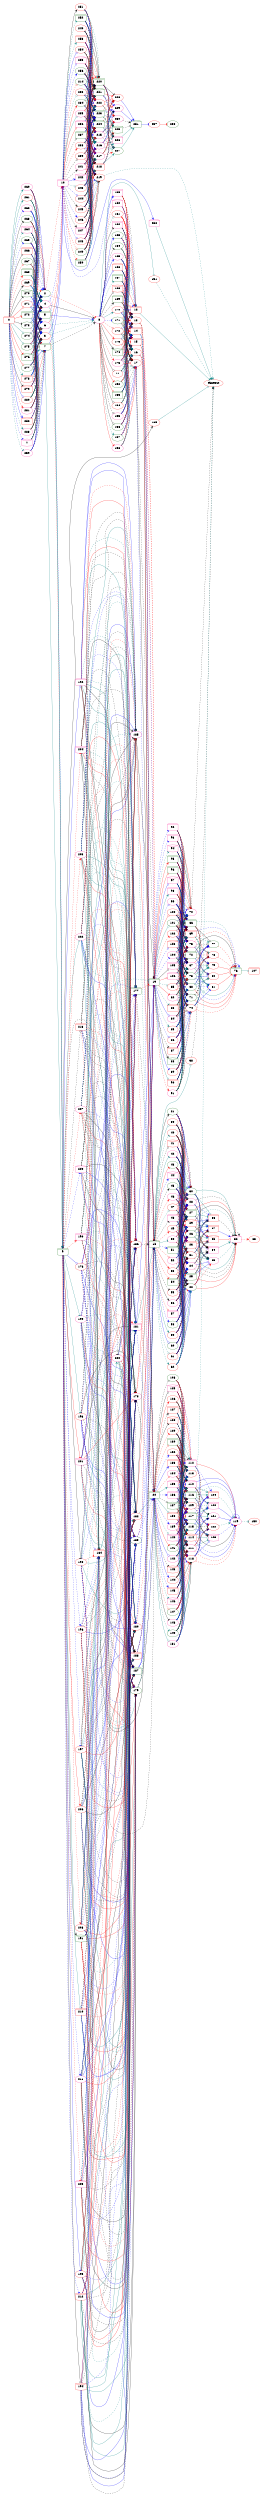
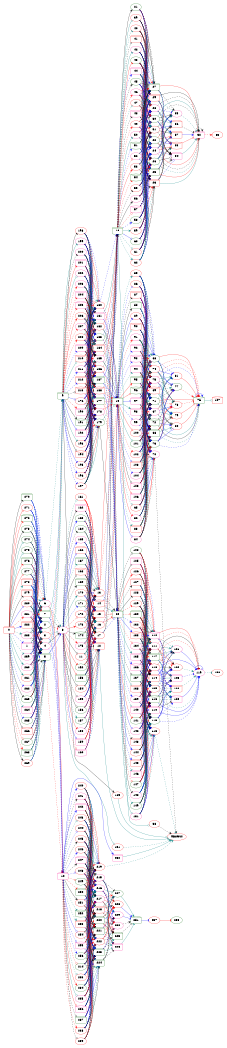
(78, 276) -> (69, 818)
(110, 1457) -> (90, 299)
